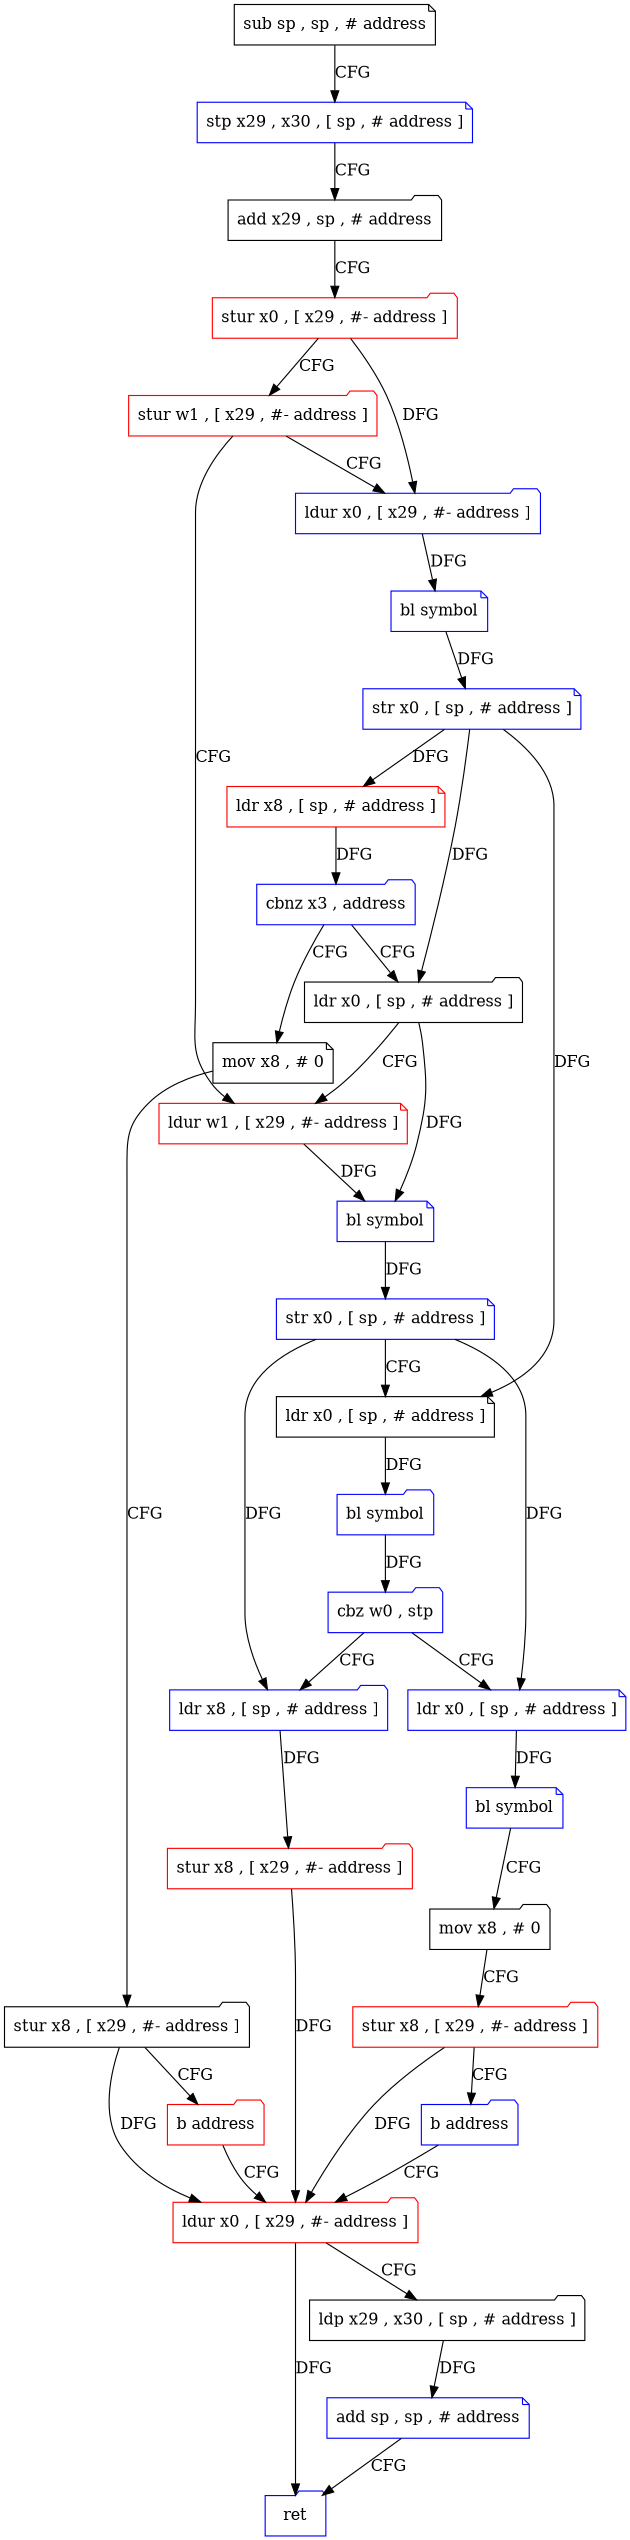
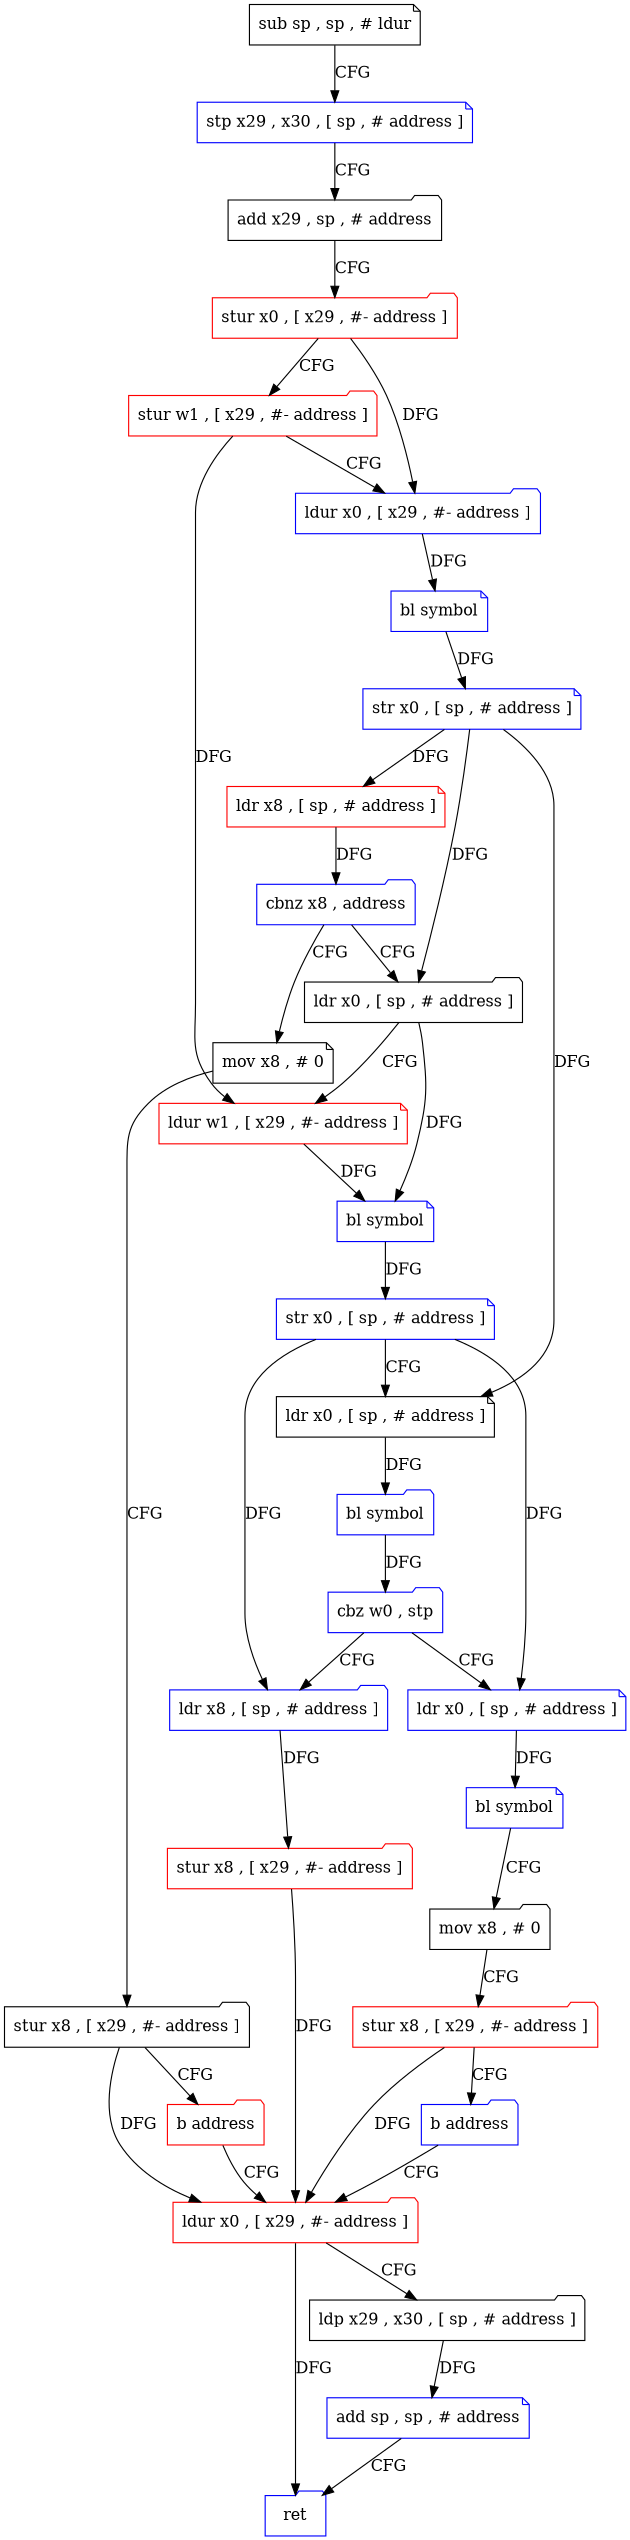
(335, 25) -> (335, 25)
(213, 758) -> (214, 758)
(336, 905) -> (336, 905)
